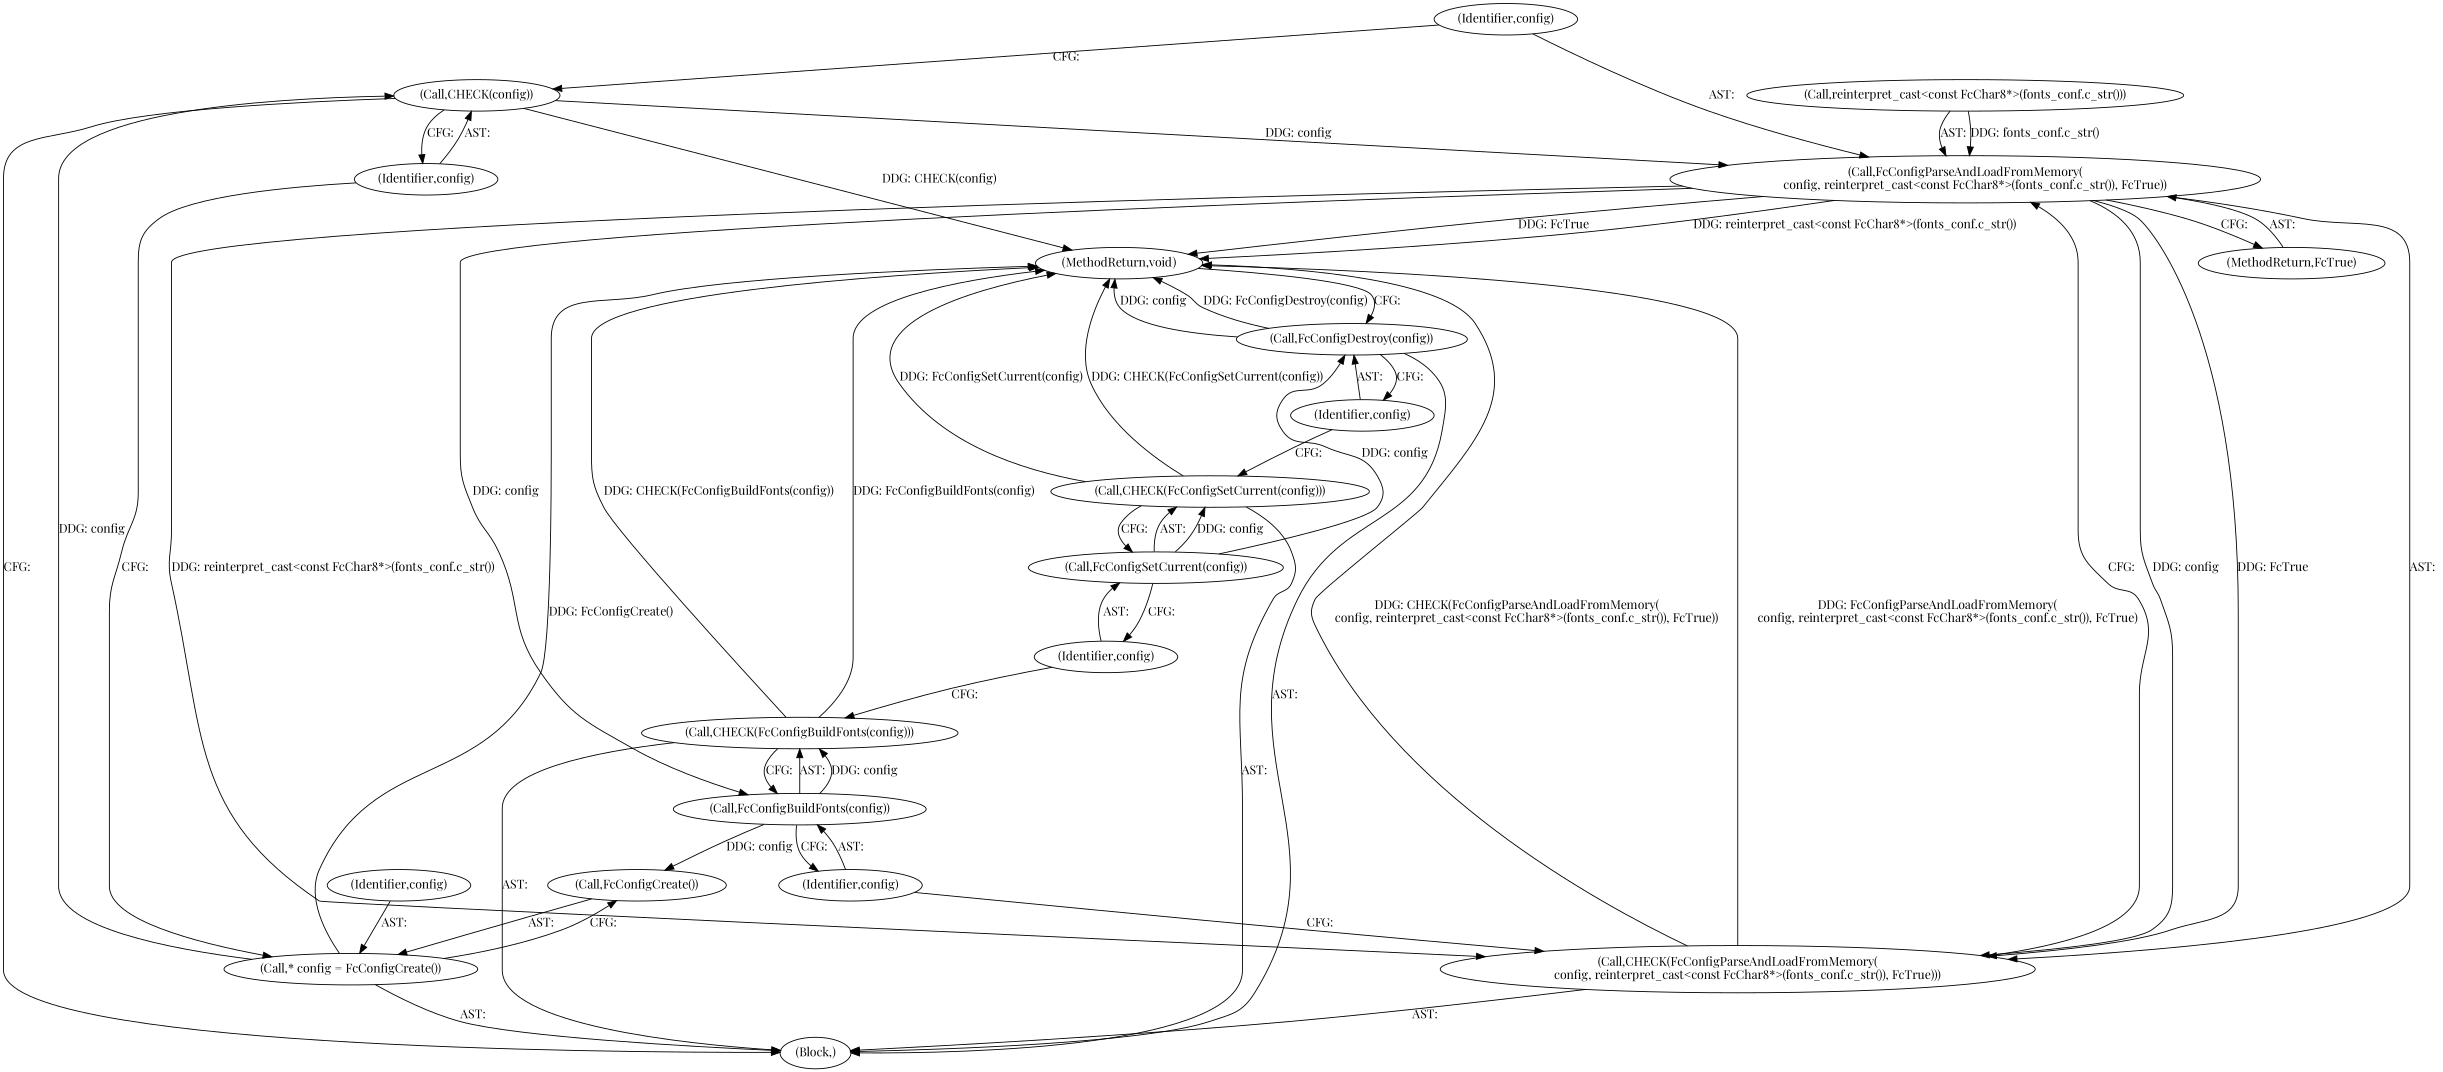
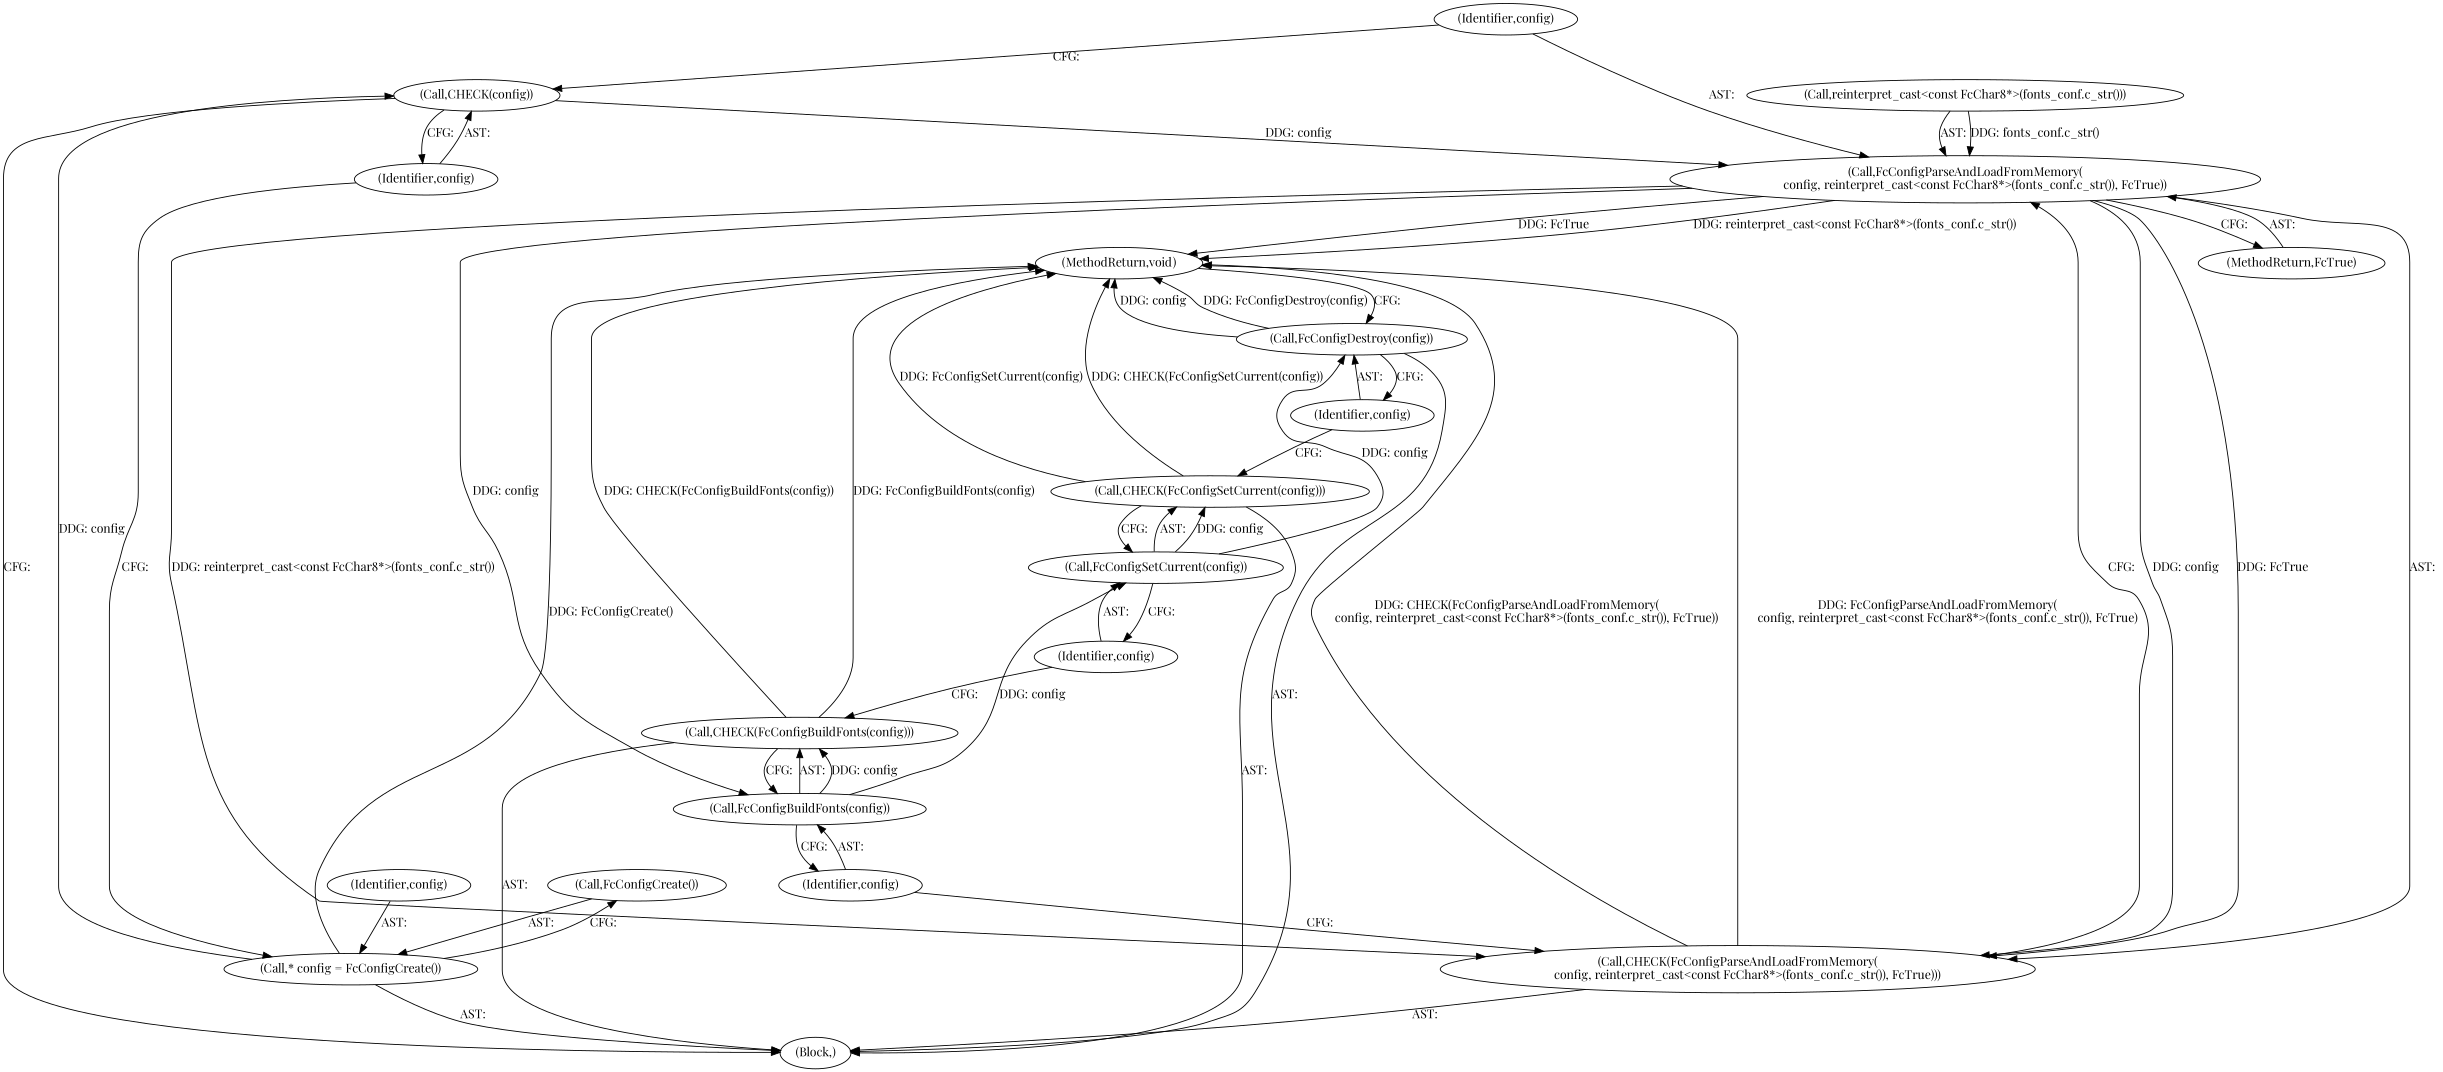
(793, 178) -> none
(718, 844) -> (994, 705)
